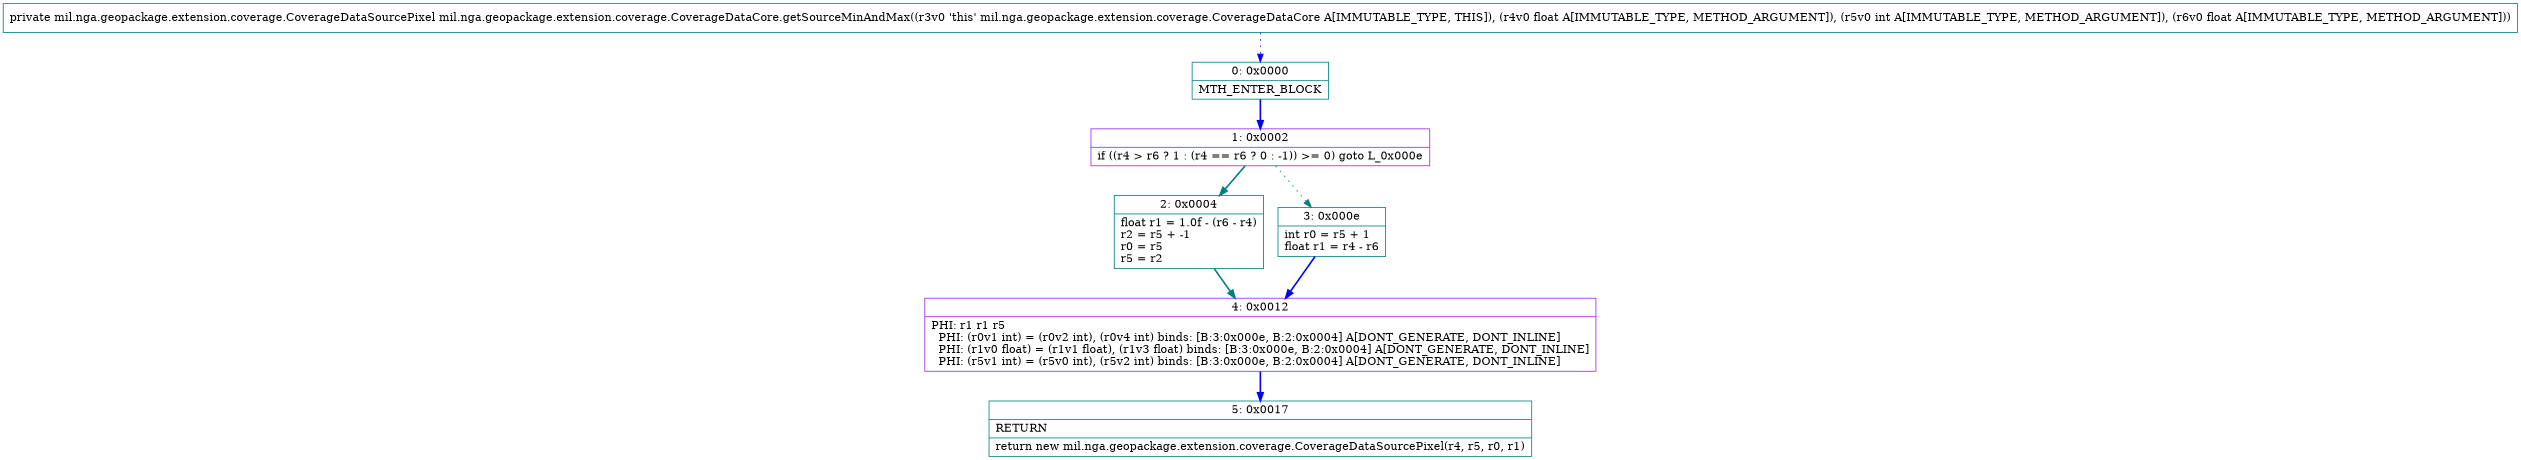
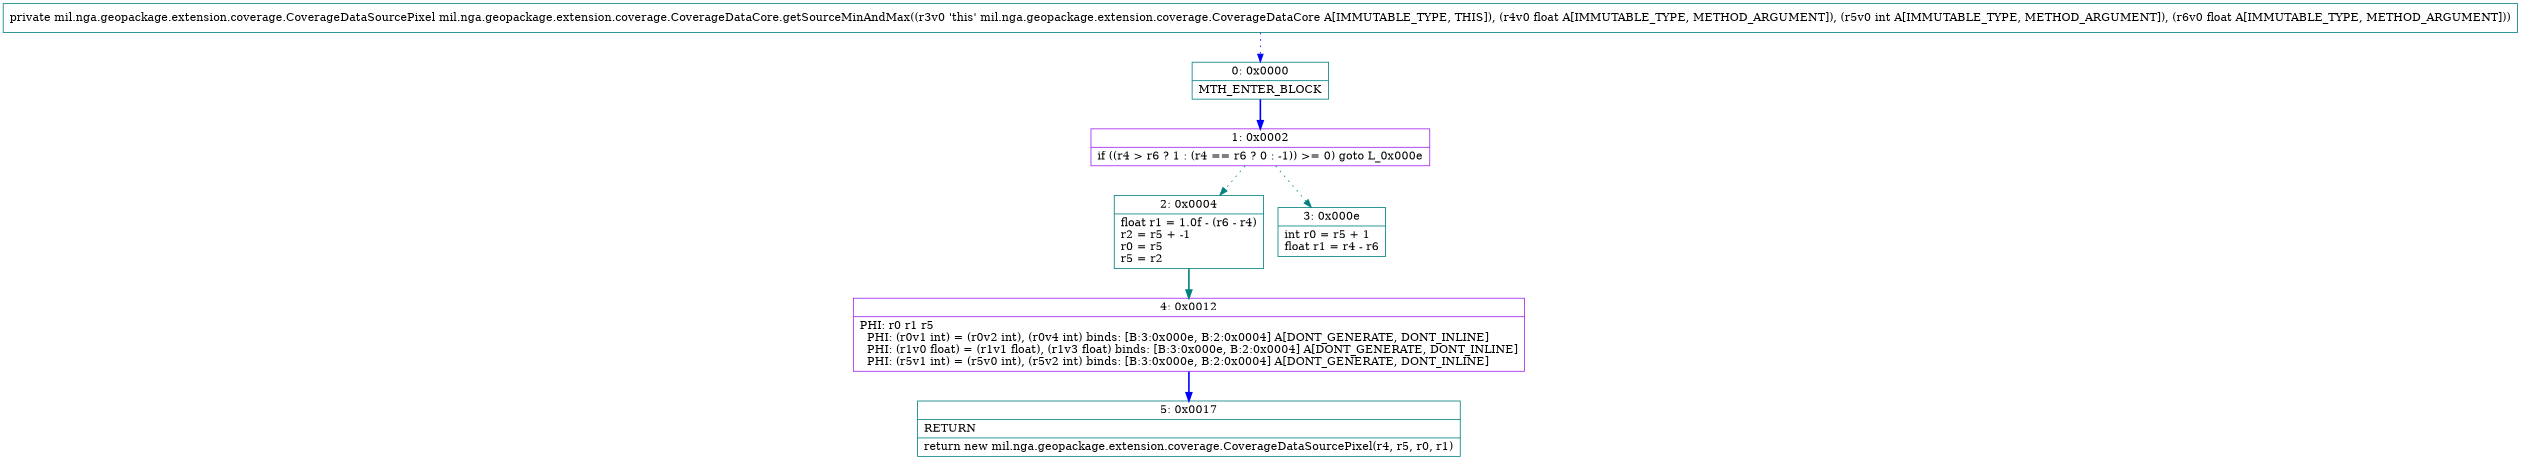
(1235, 178) -> (1235, 178)
(1303, 274) -> none
(970, 326) -> (899, 326)
